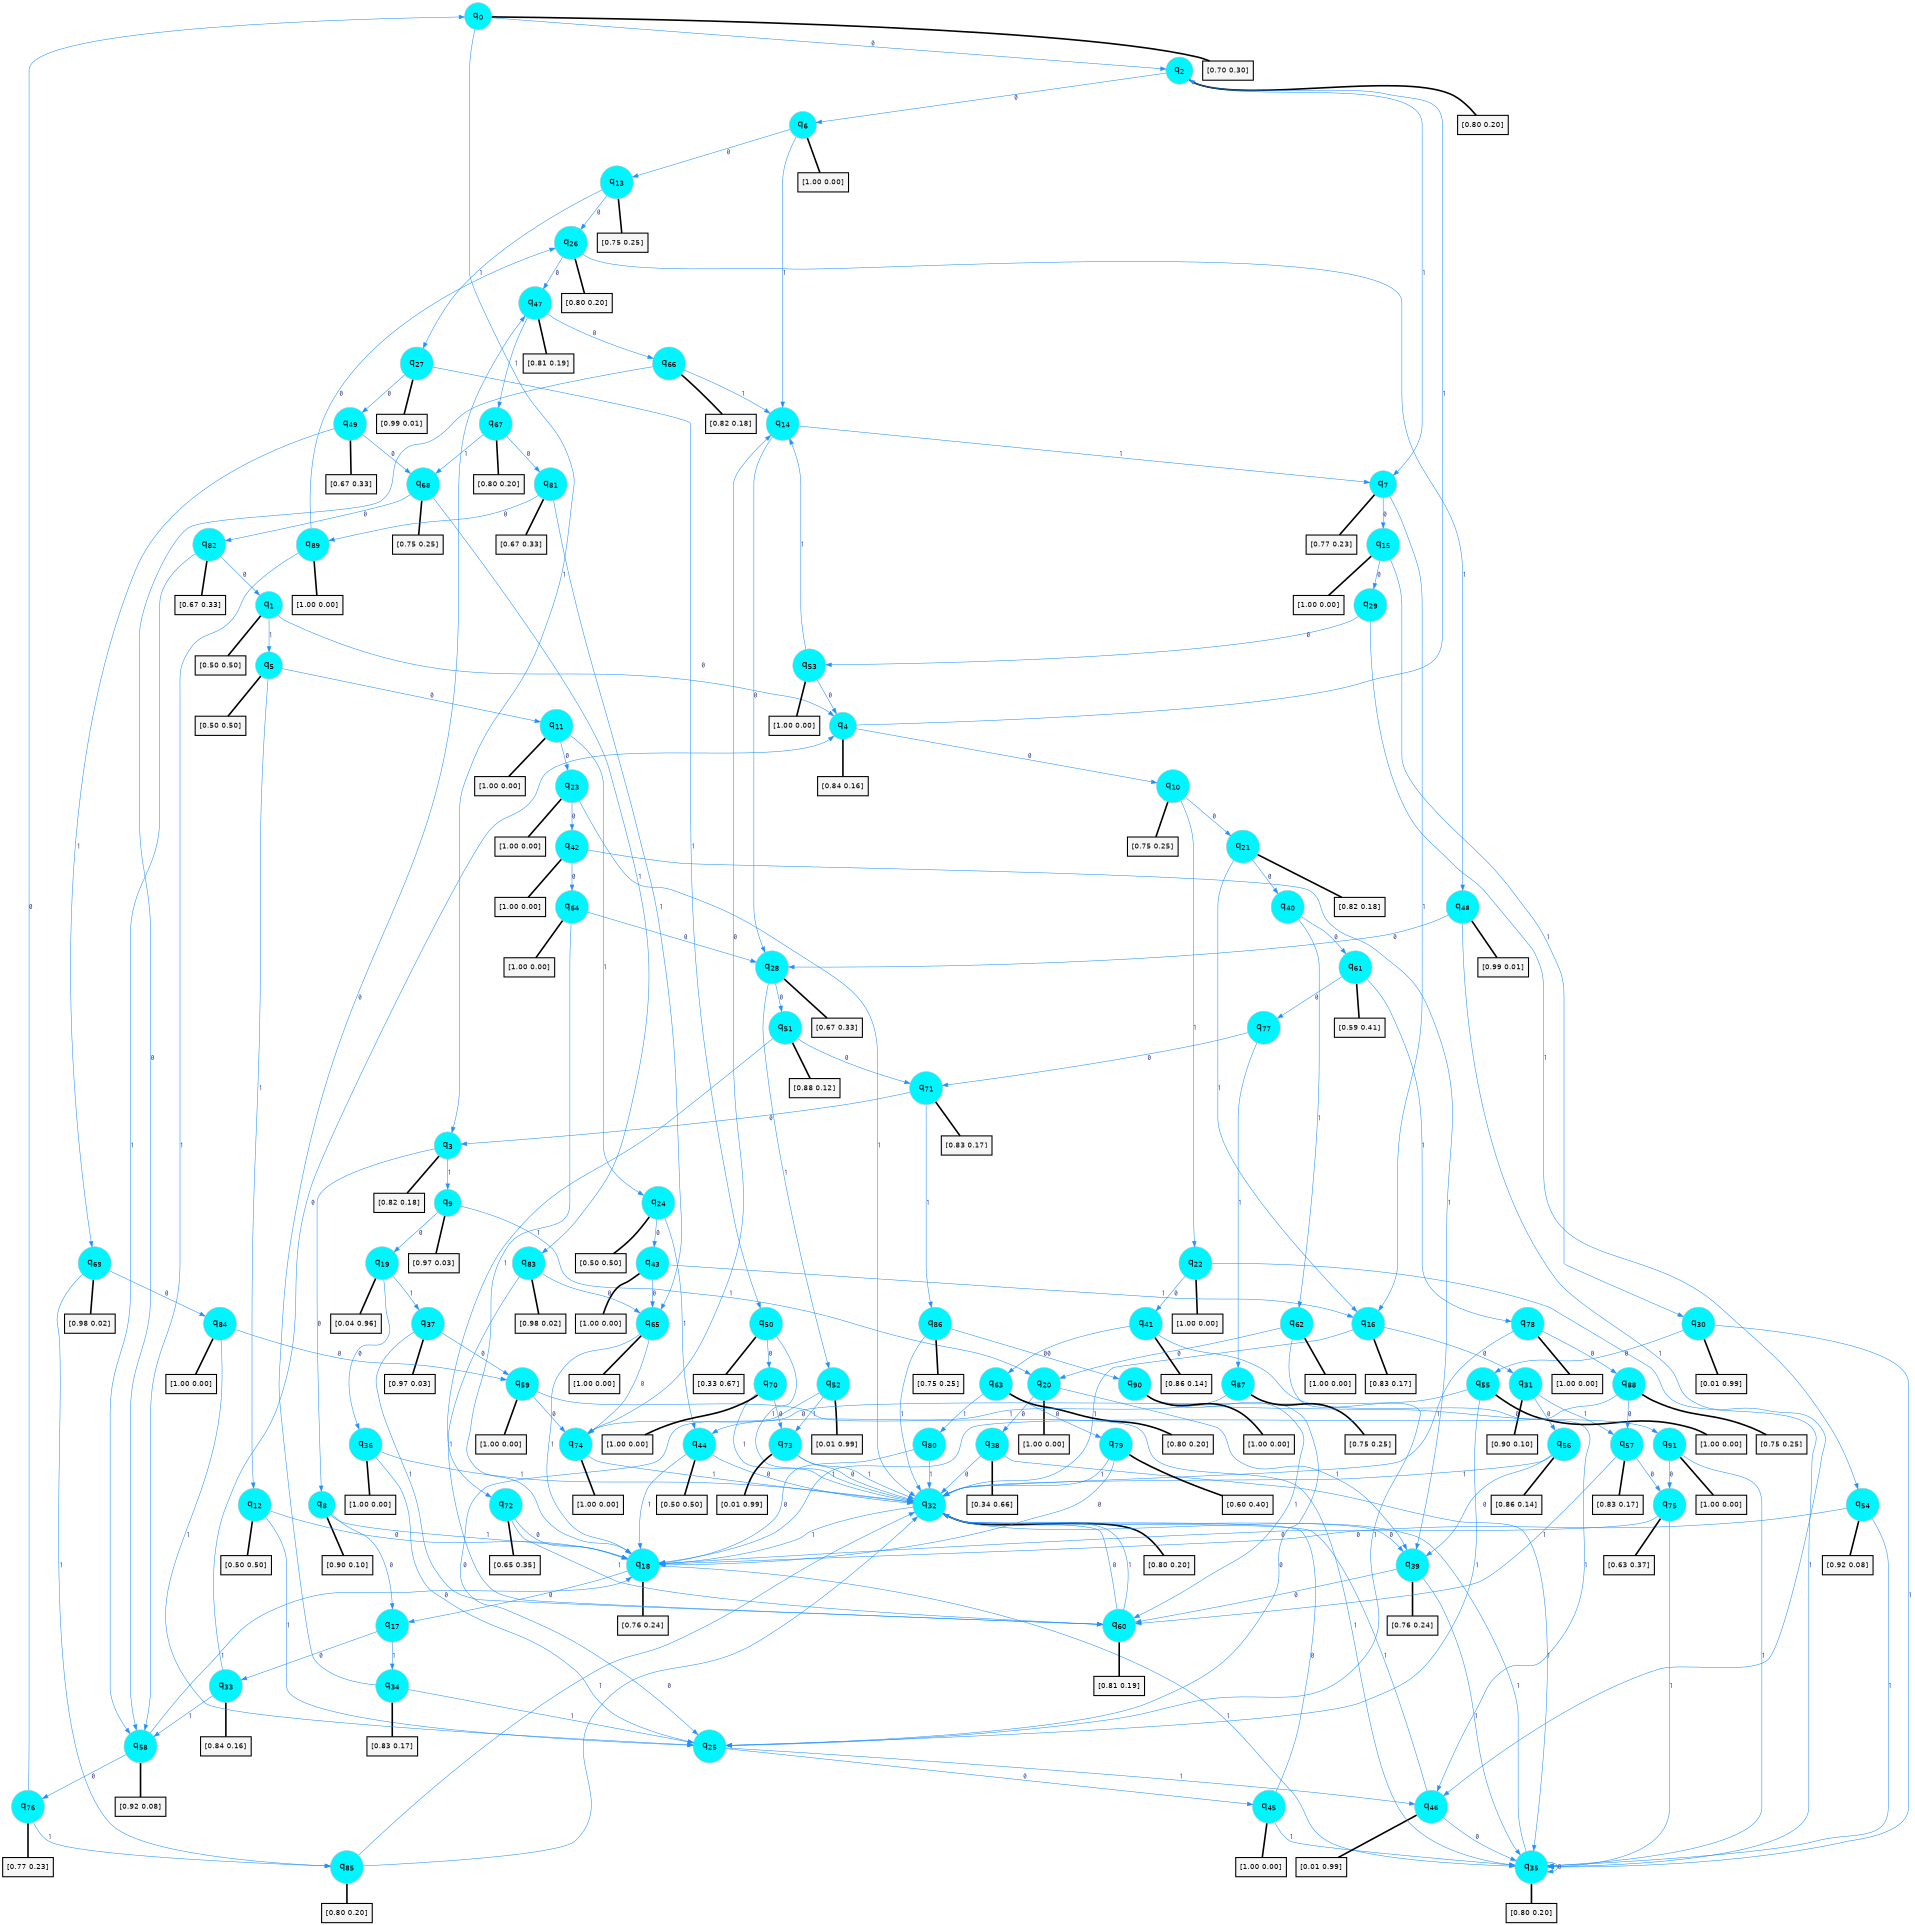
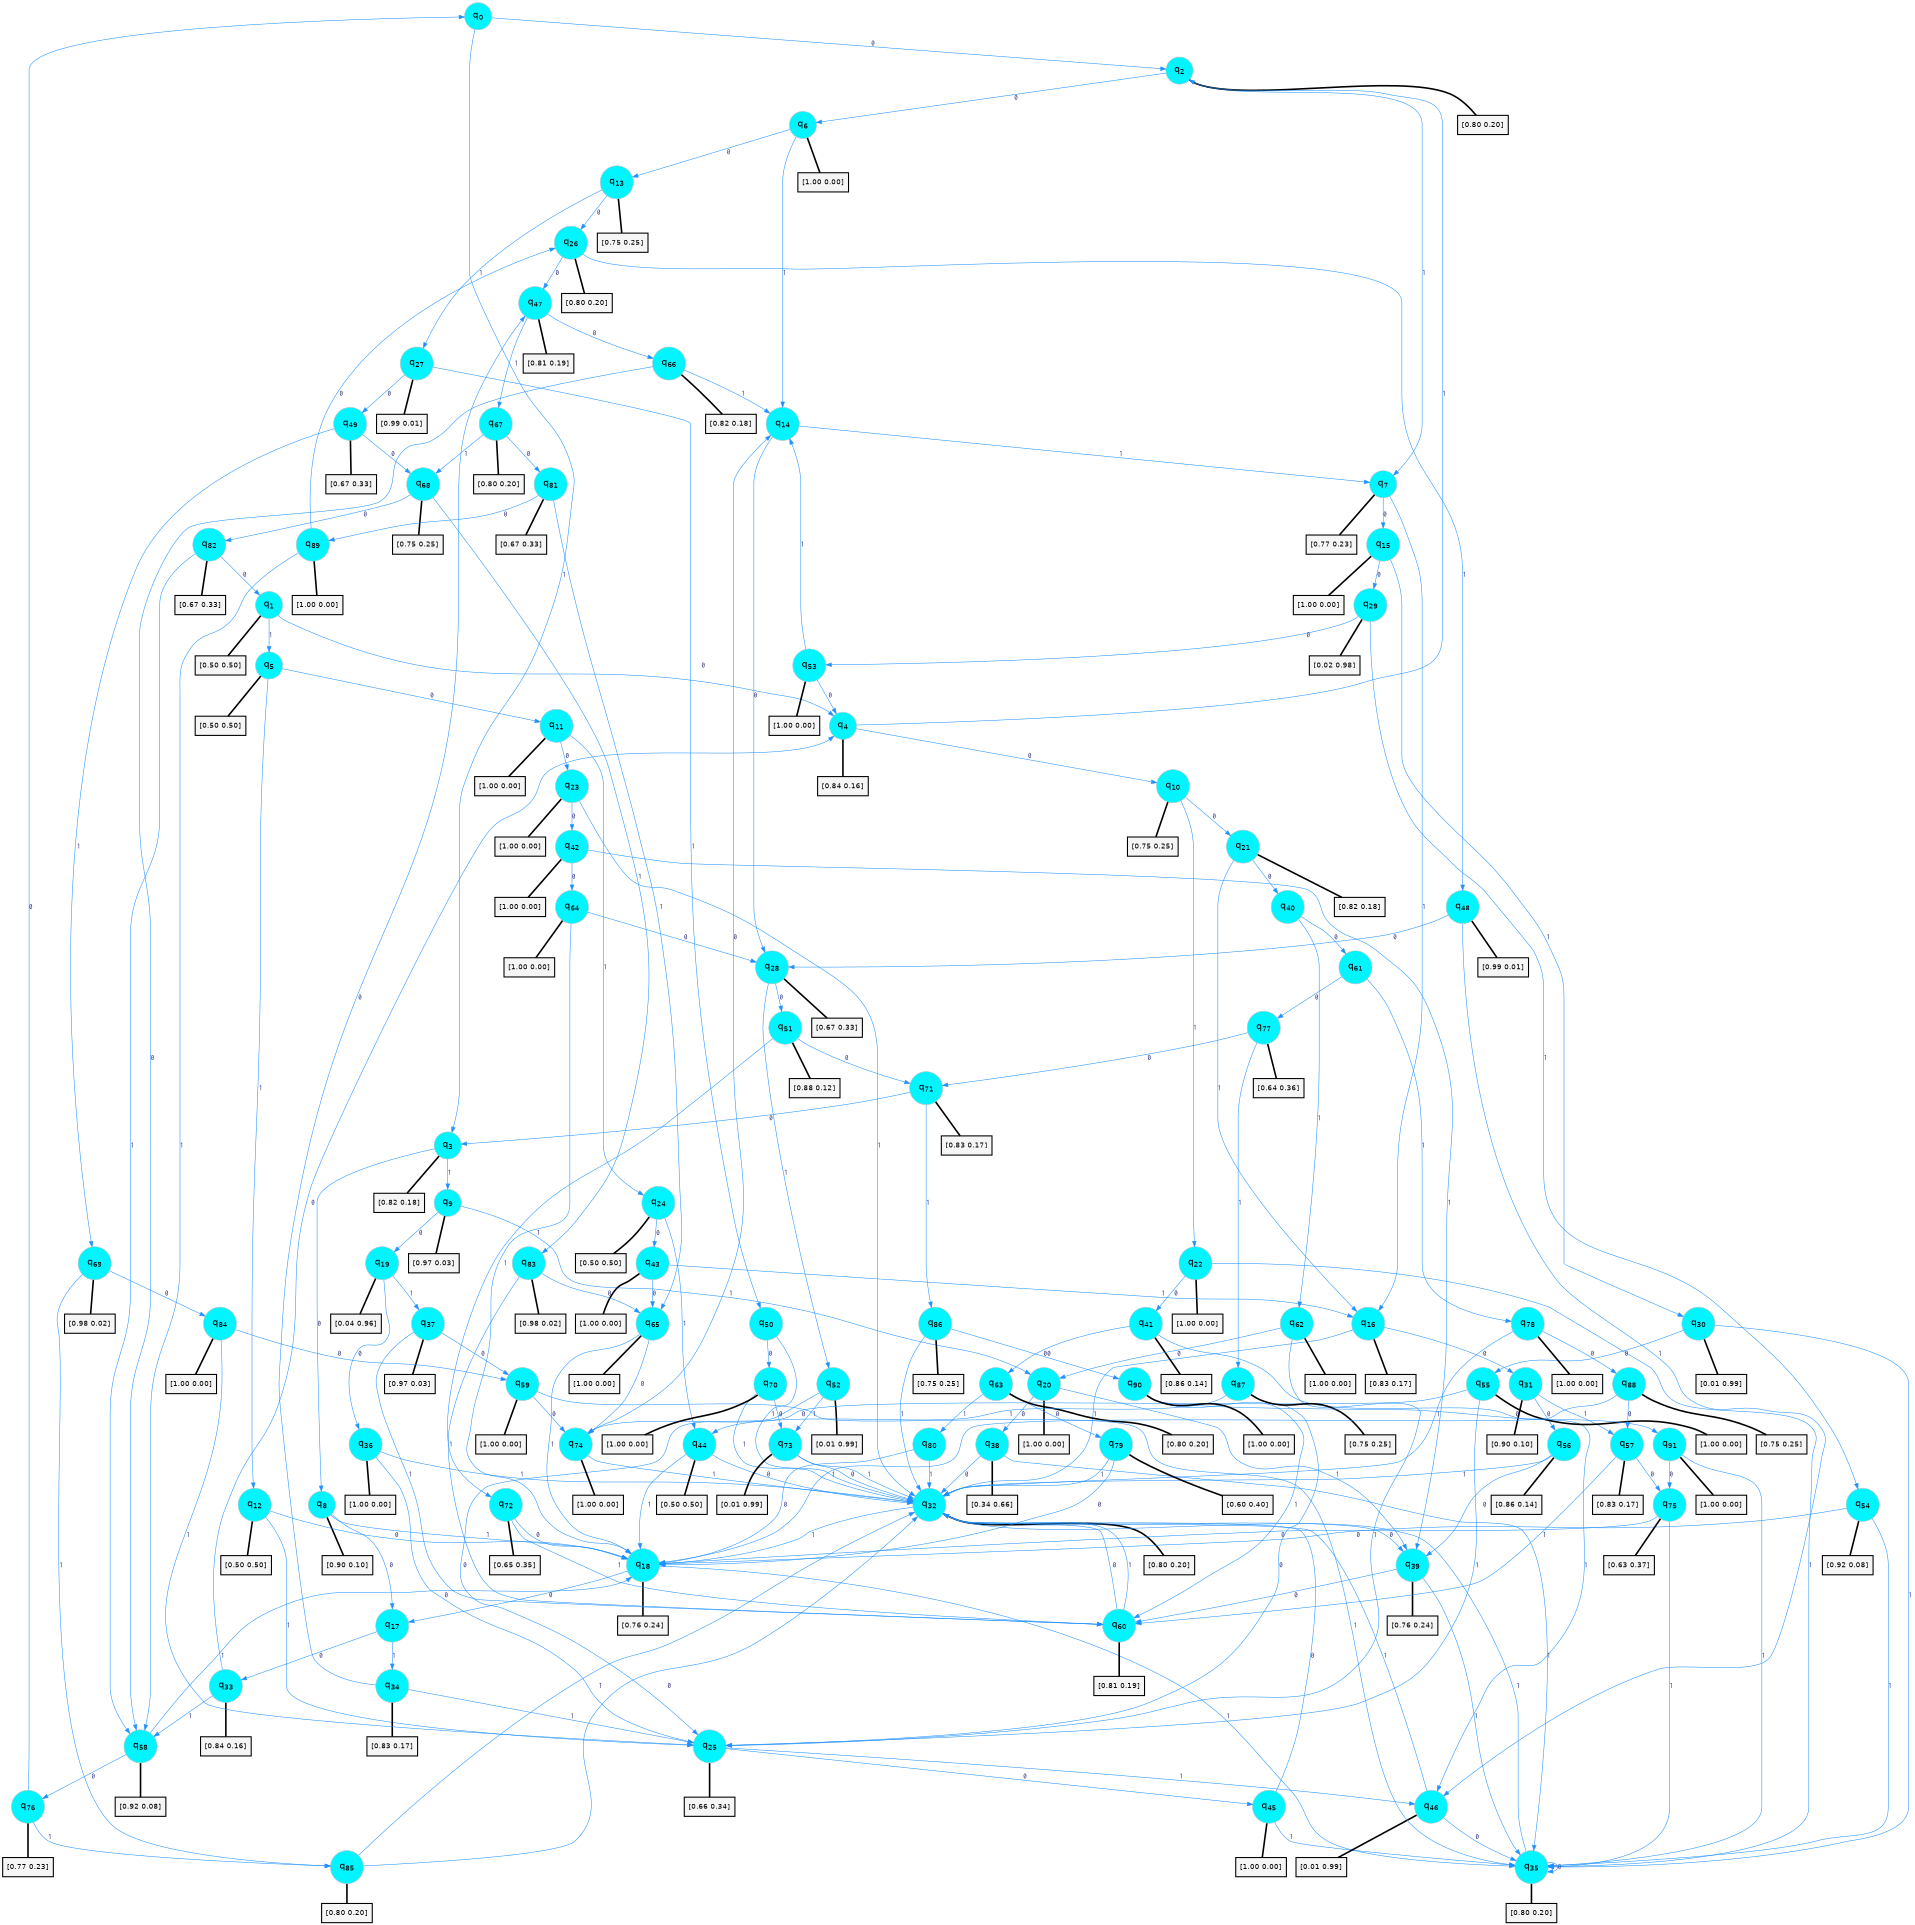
(1228, 71) -> none
none -> (1335, 665)
(1360, 1028) -> none
none -> (1279, 1088)
(719, 1384) -> none
none -> (710, 1807)
